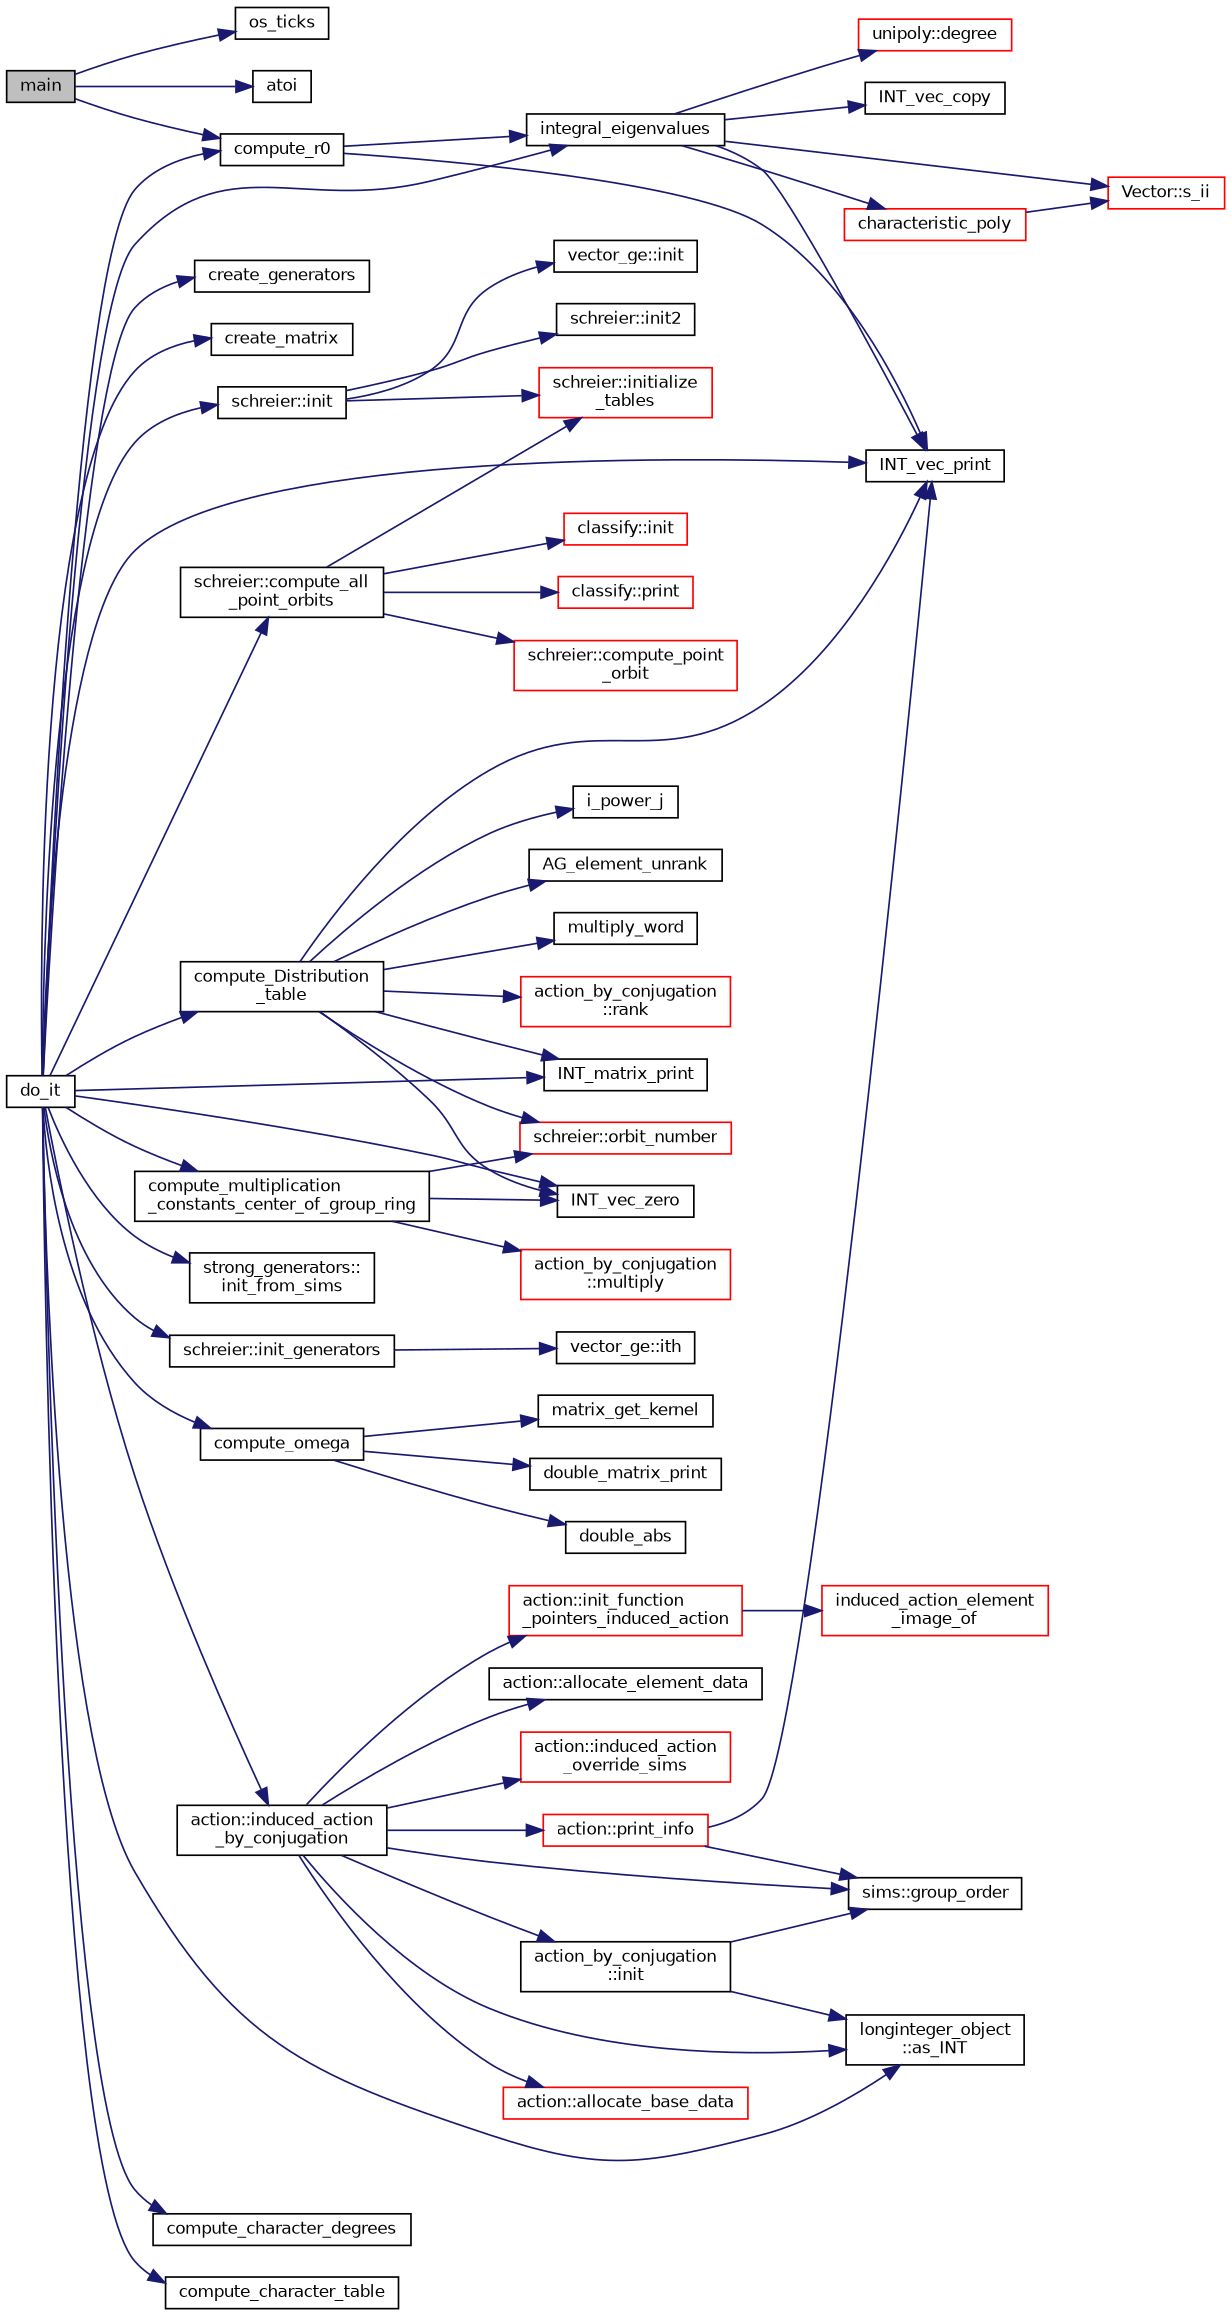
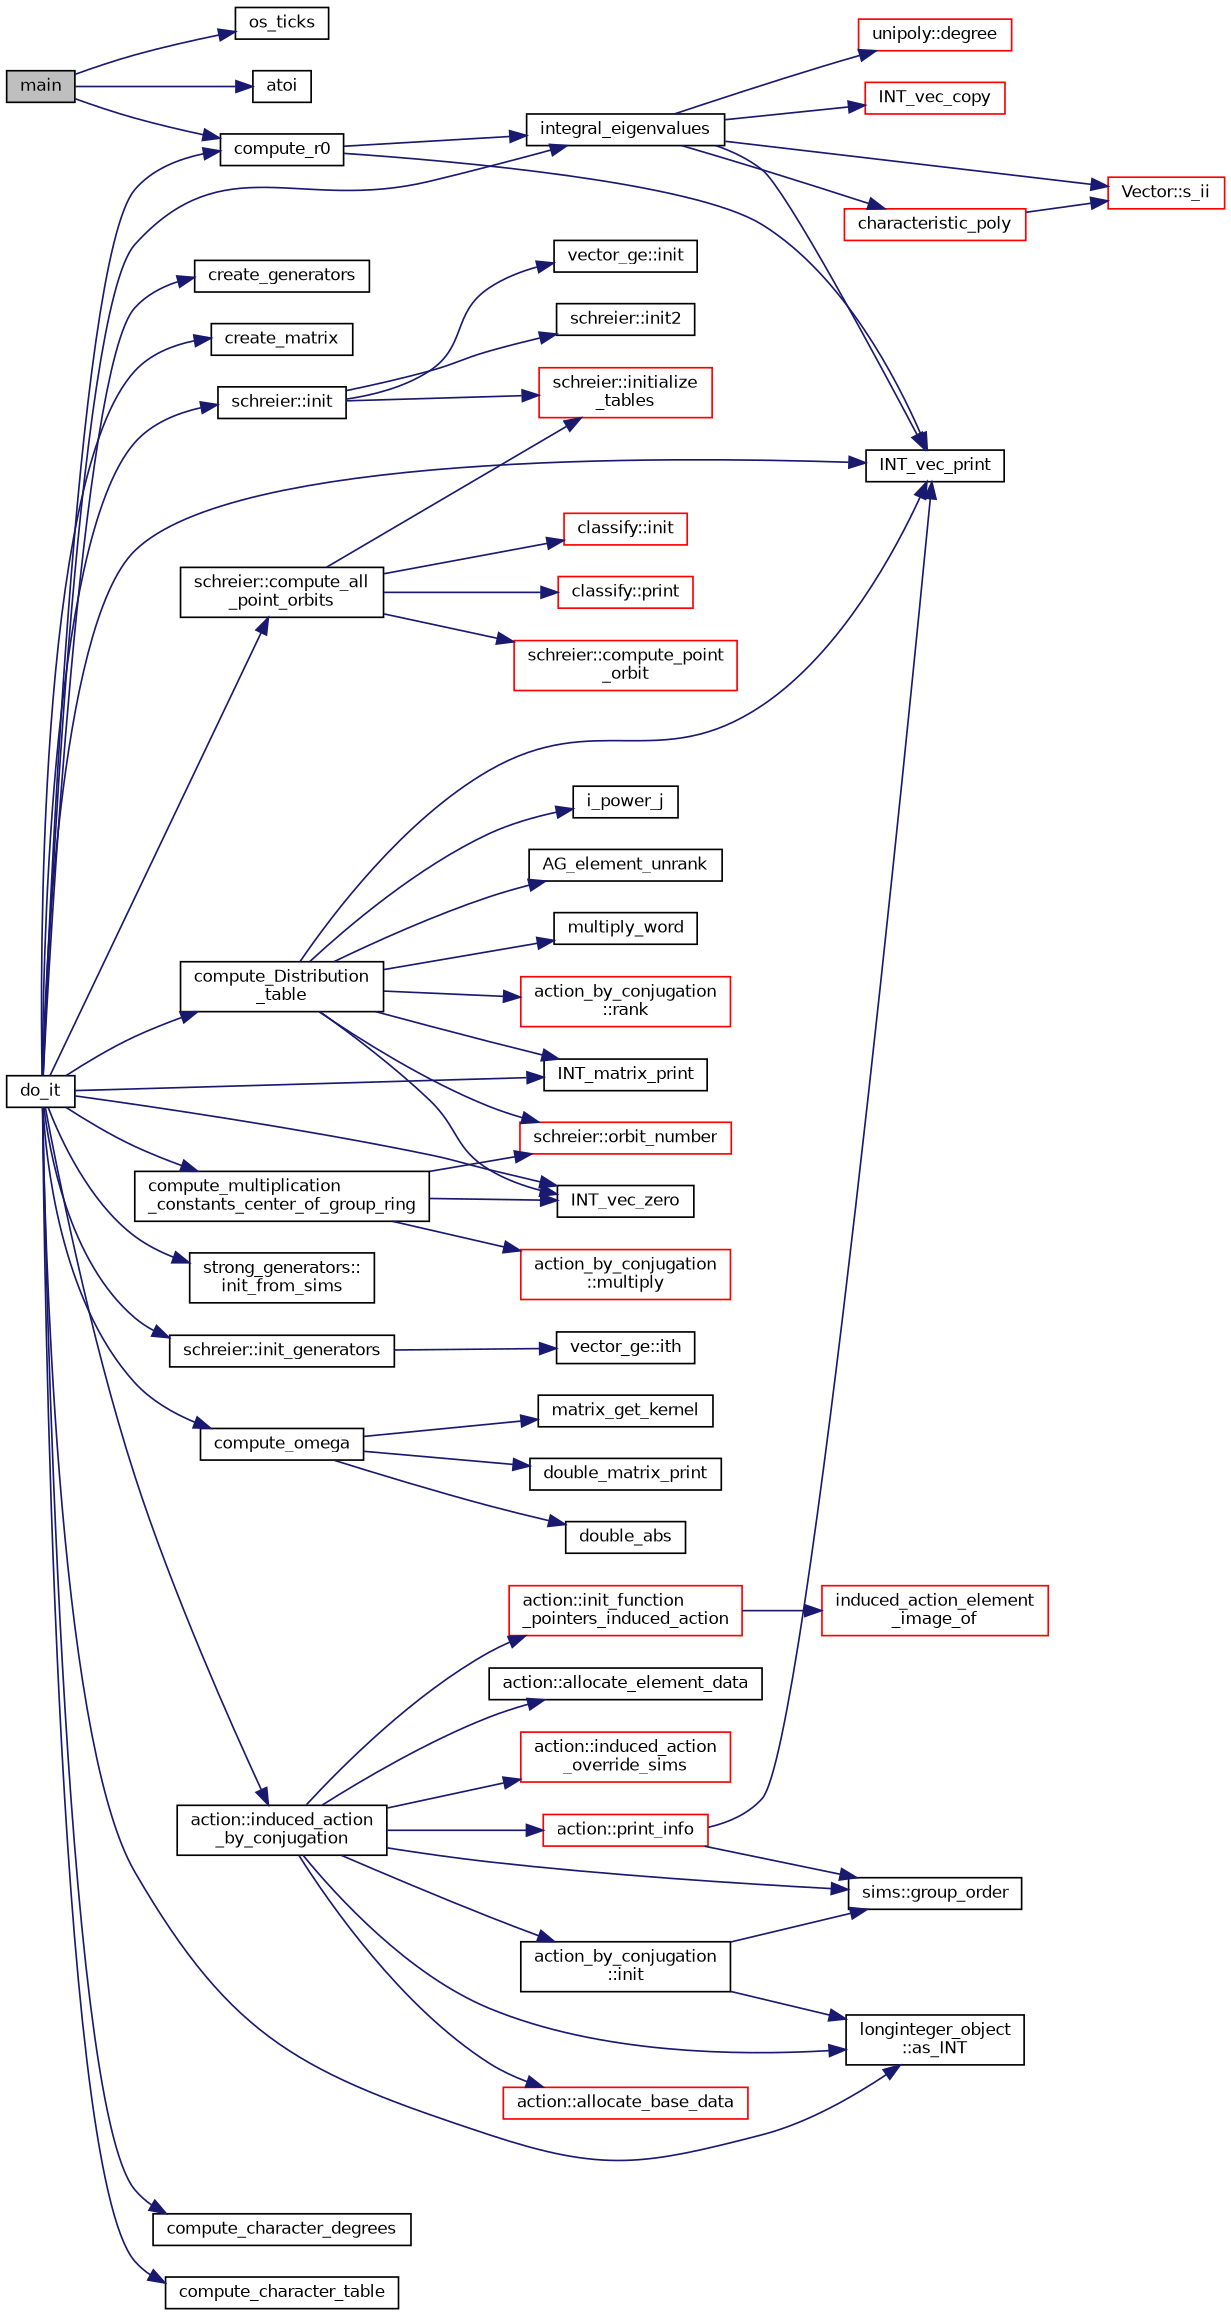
(935, 98) -> (935, 98)
